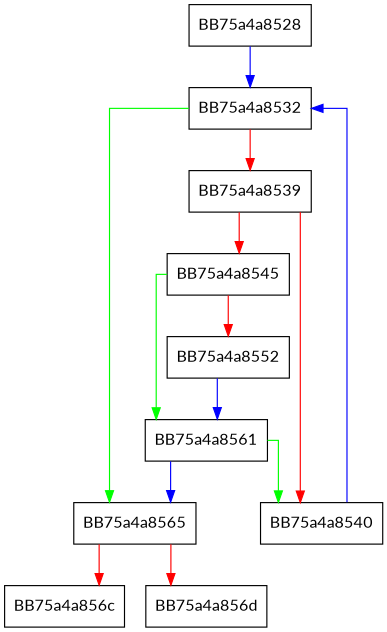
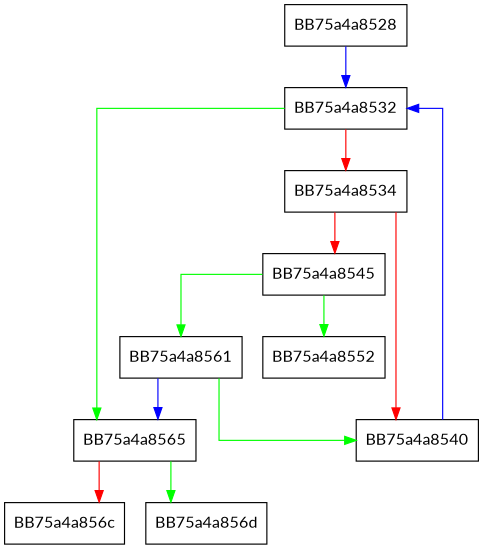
(250, 191) -> (346, 191)
(228, 310) -> (324, 310)
(217, 393) -> none
(171, 559) -> (171, 476)
